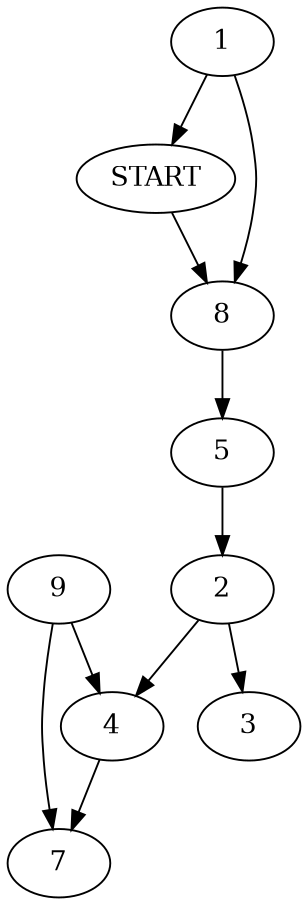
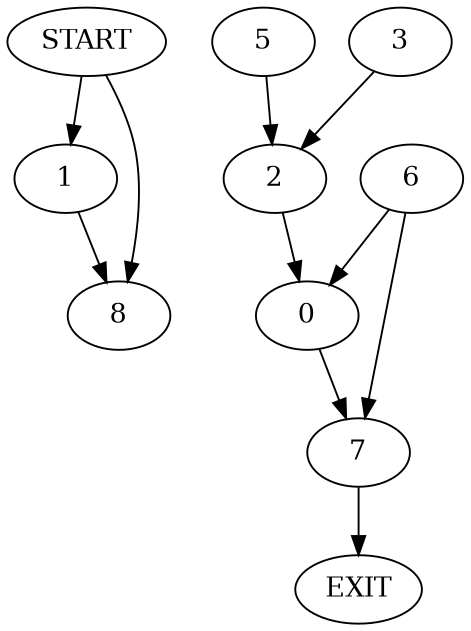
(194, 101) -> (78, 101)
(222, 375) -> none
(59, 589) -> (412, 179)
none -> (359, 589)
(234, 648) -> (344, 103)
(112, 726) -> (307, 316)
